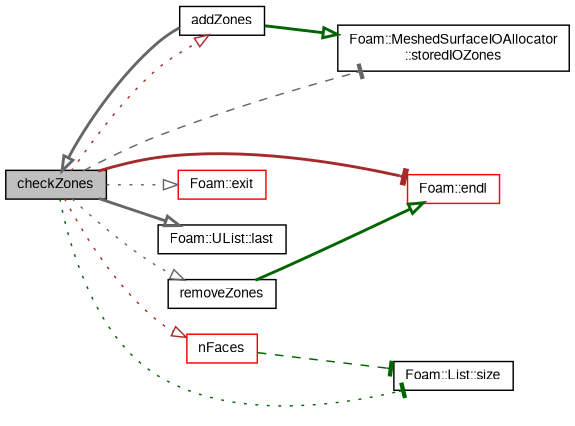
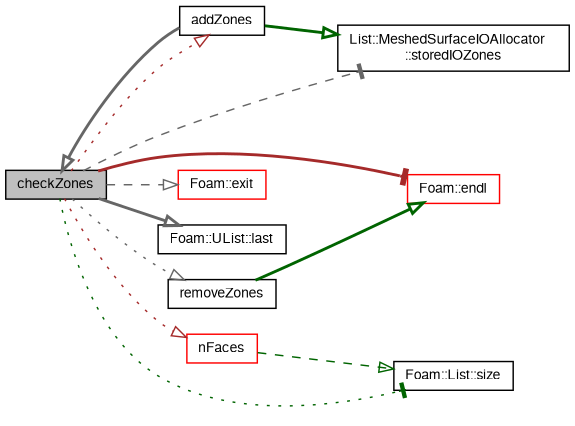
(454, 48) -> (454, 48)
(135, 185) -> (135, 185)
(322, 360) -> (322, 360)
